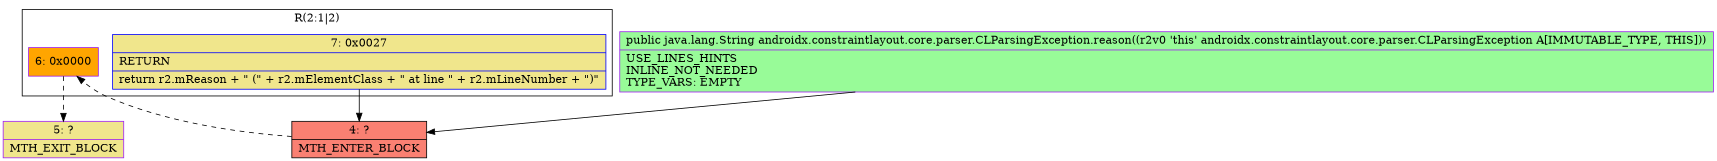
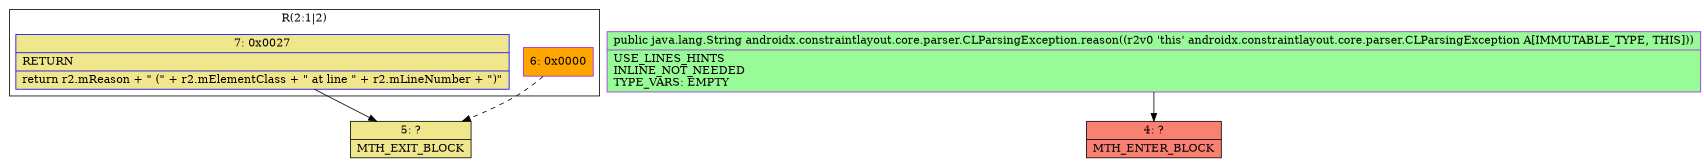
(359, 101) -> (342, 103)
(184, 121) -> none
(63, 140) -> (411, 140)
